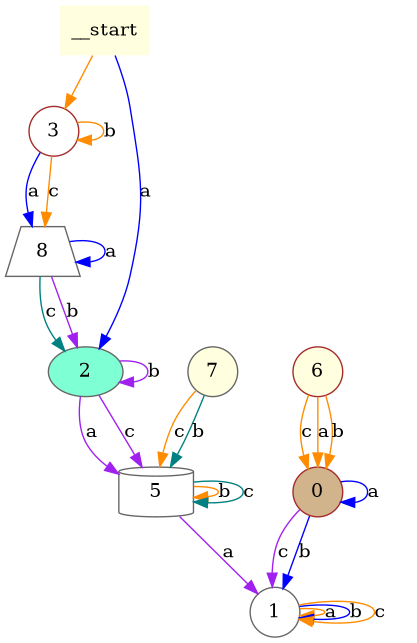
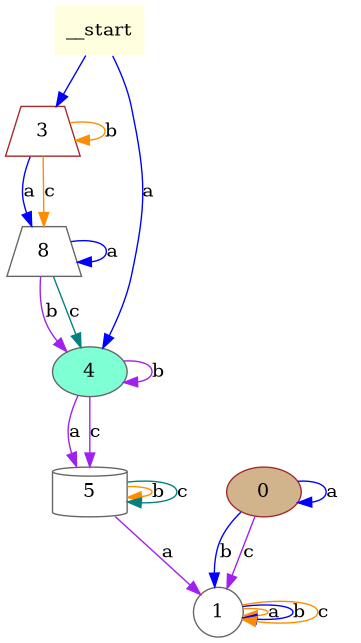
(82, 76) -> (75, 75)
(54, 131) -> (43, 131)
(86, 372) -> (90, 372)
(213, 372) -> none
(318, 372) -> none
(318, 492) -> (264, 492)
